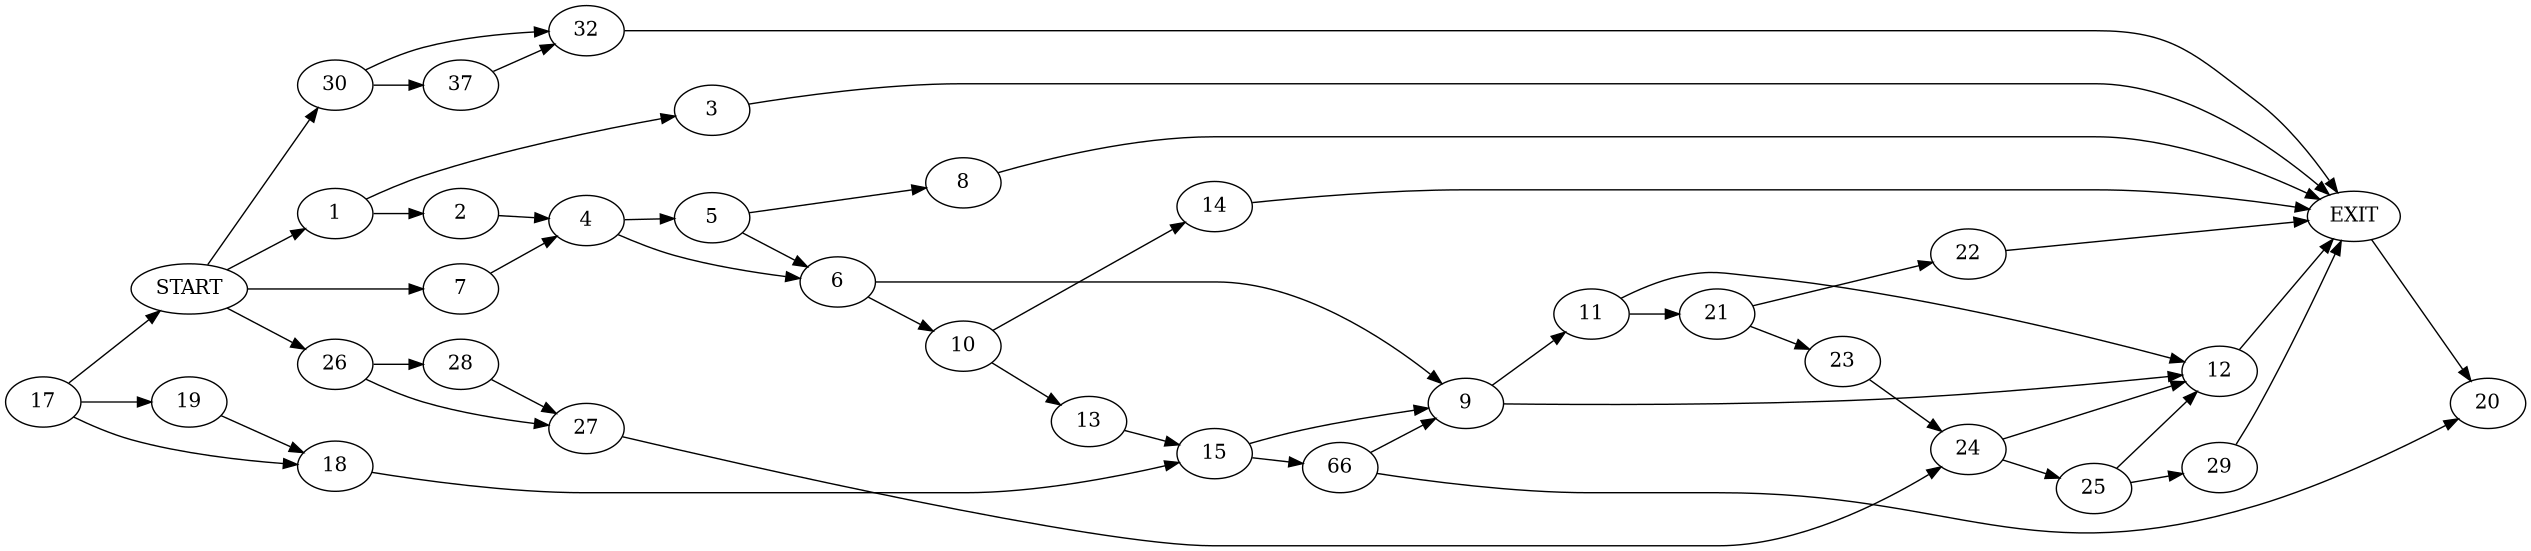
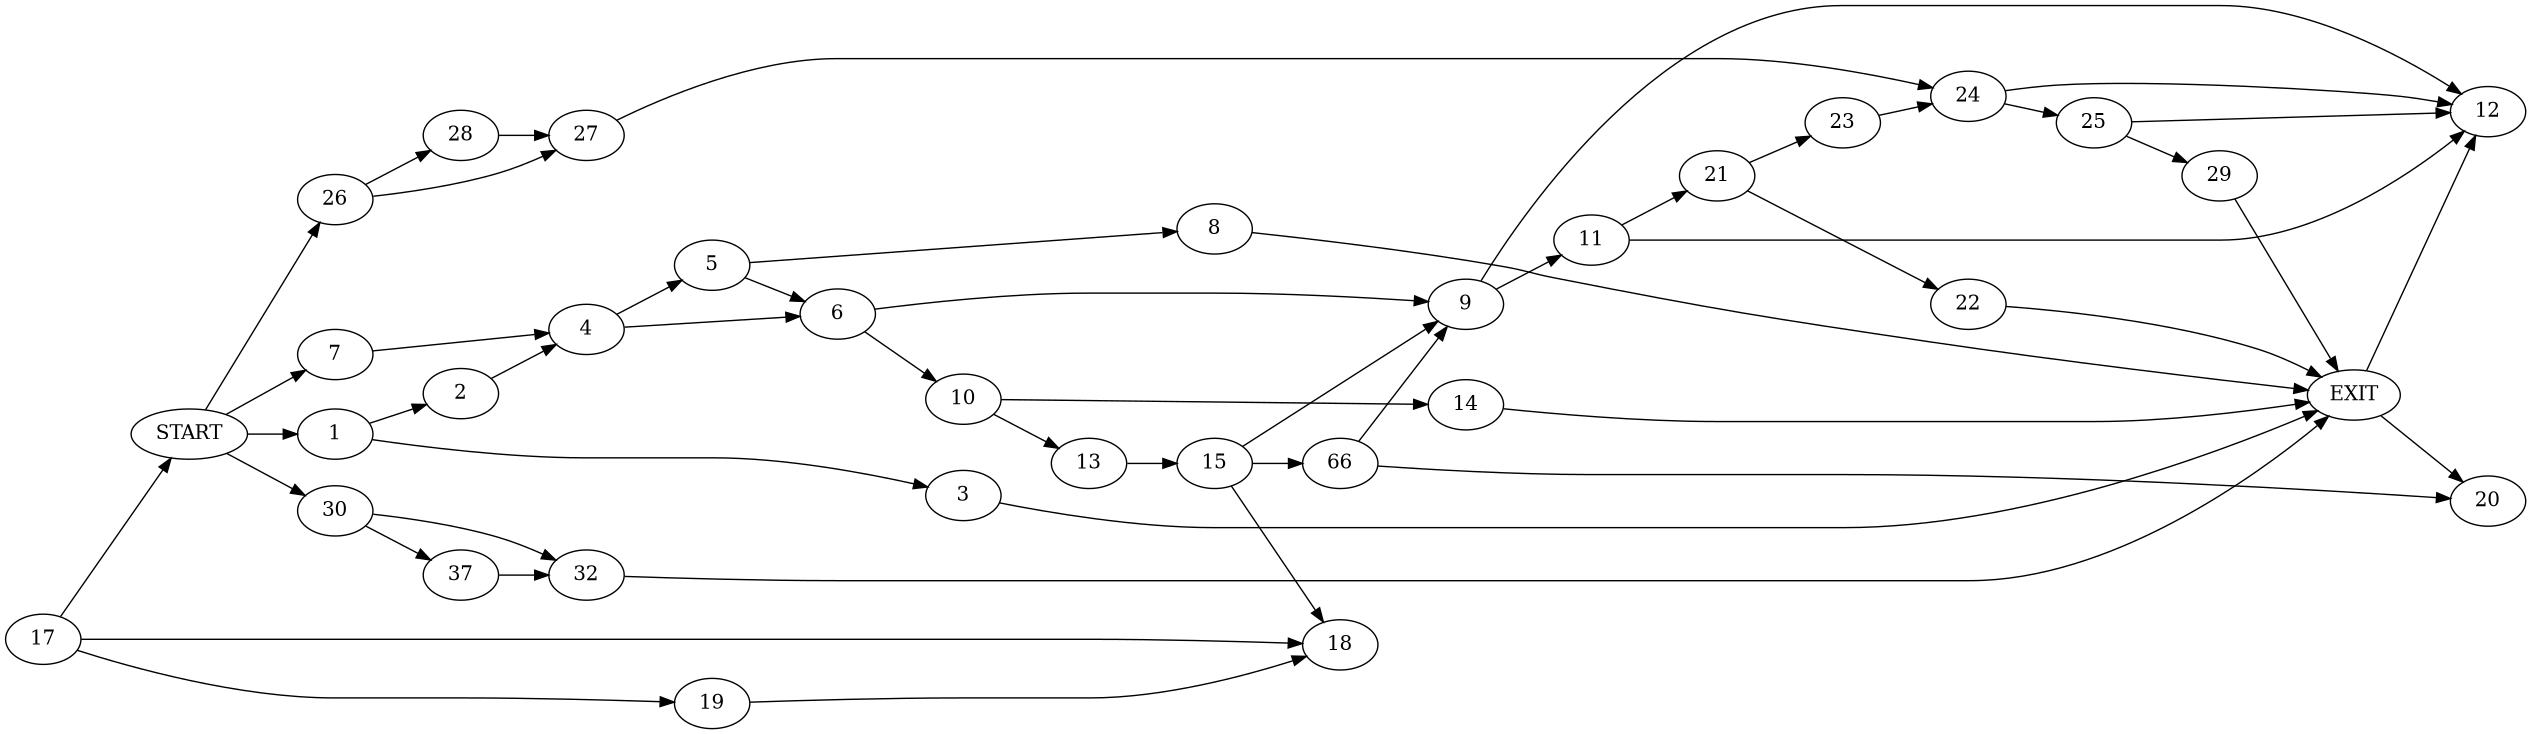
(2282, 300) -> (2418, 260)
(769, 493) -> (1273, 548)
